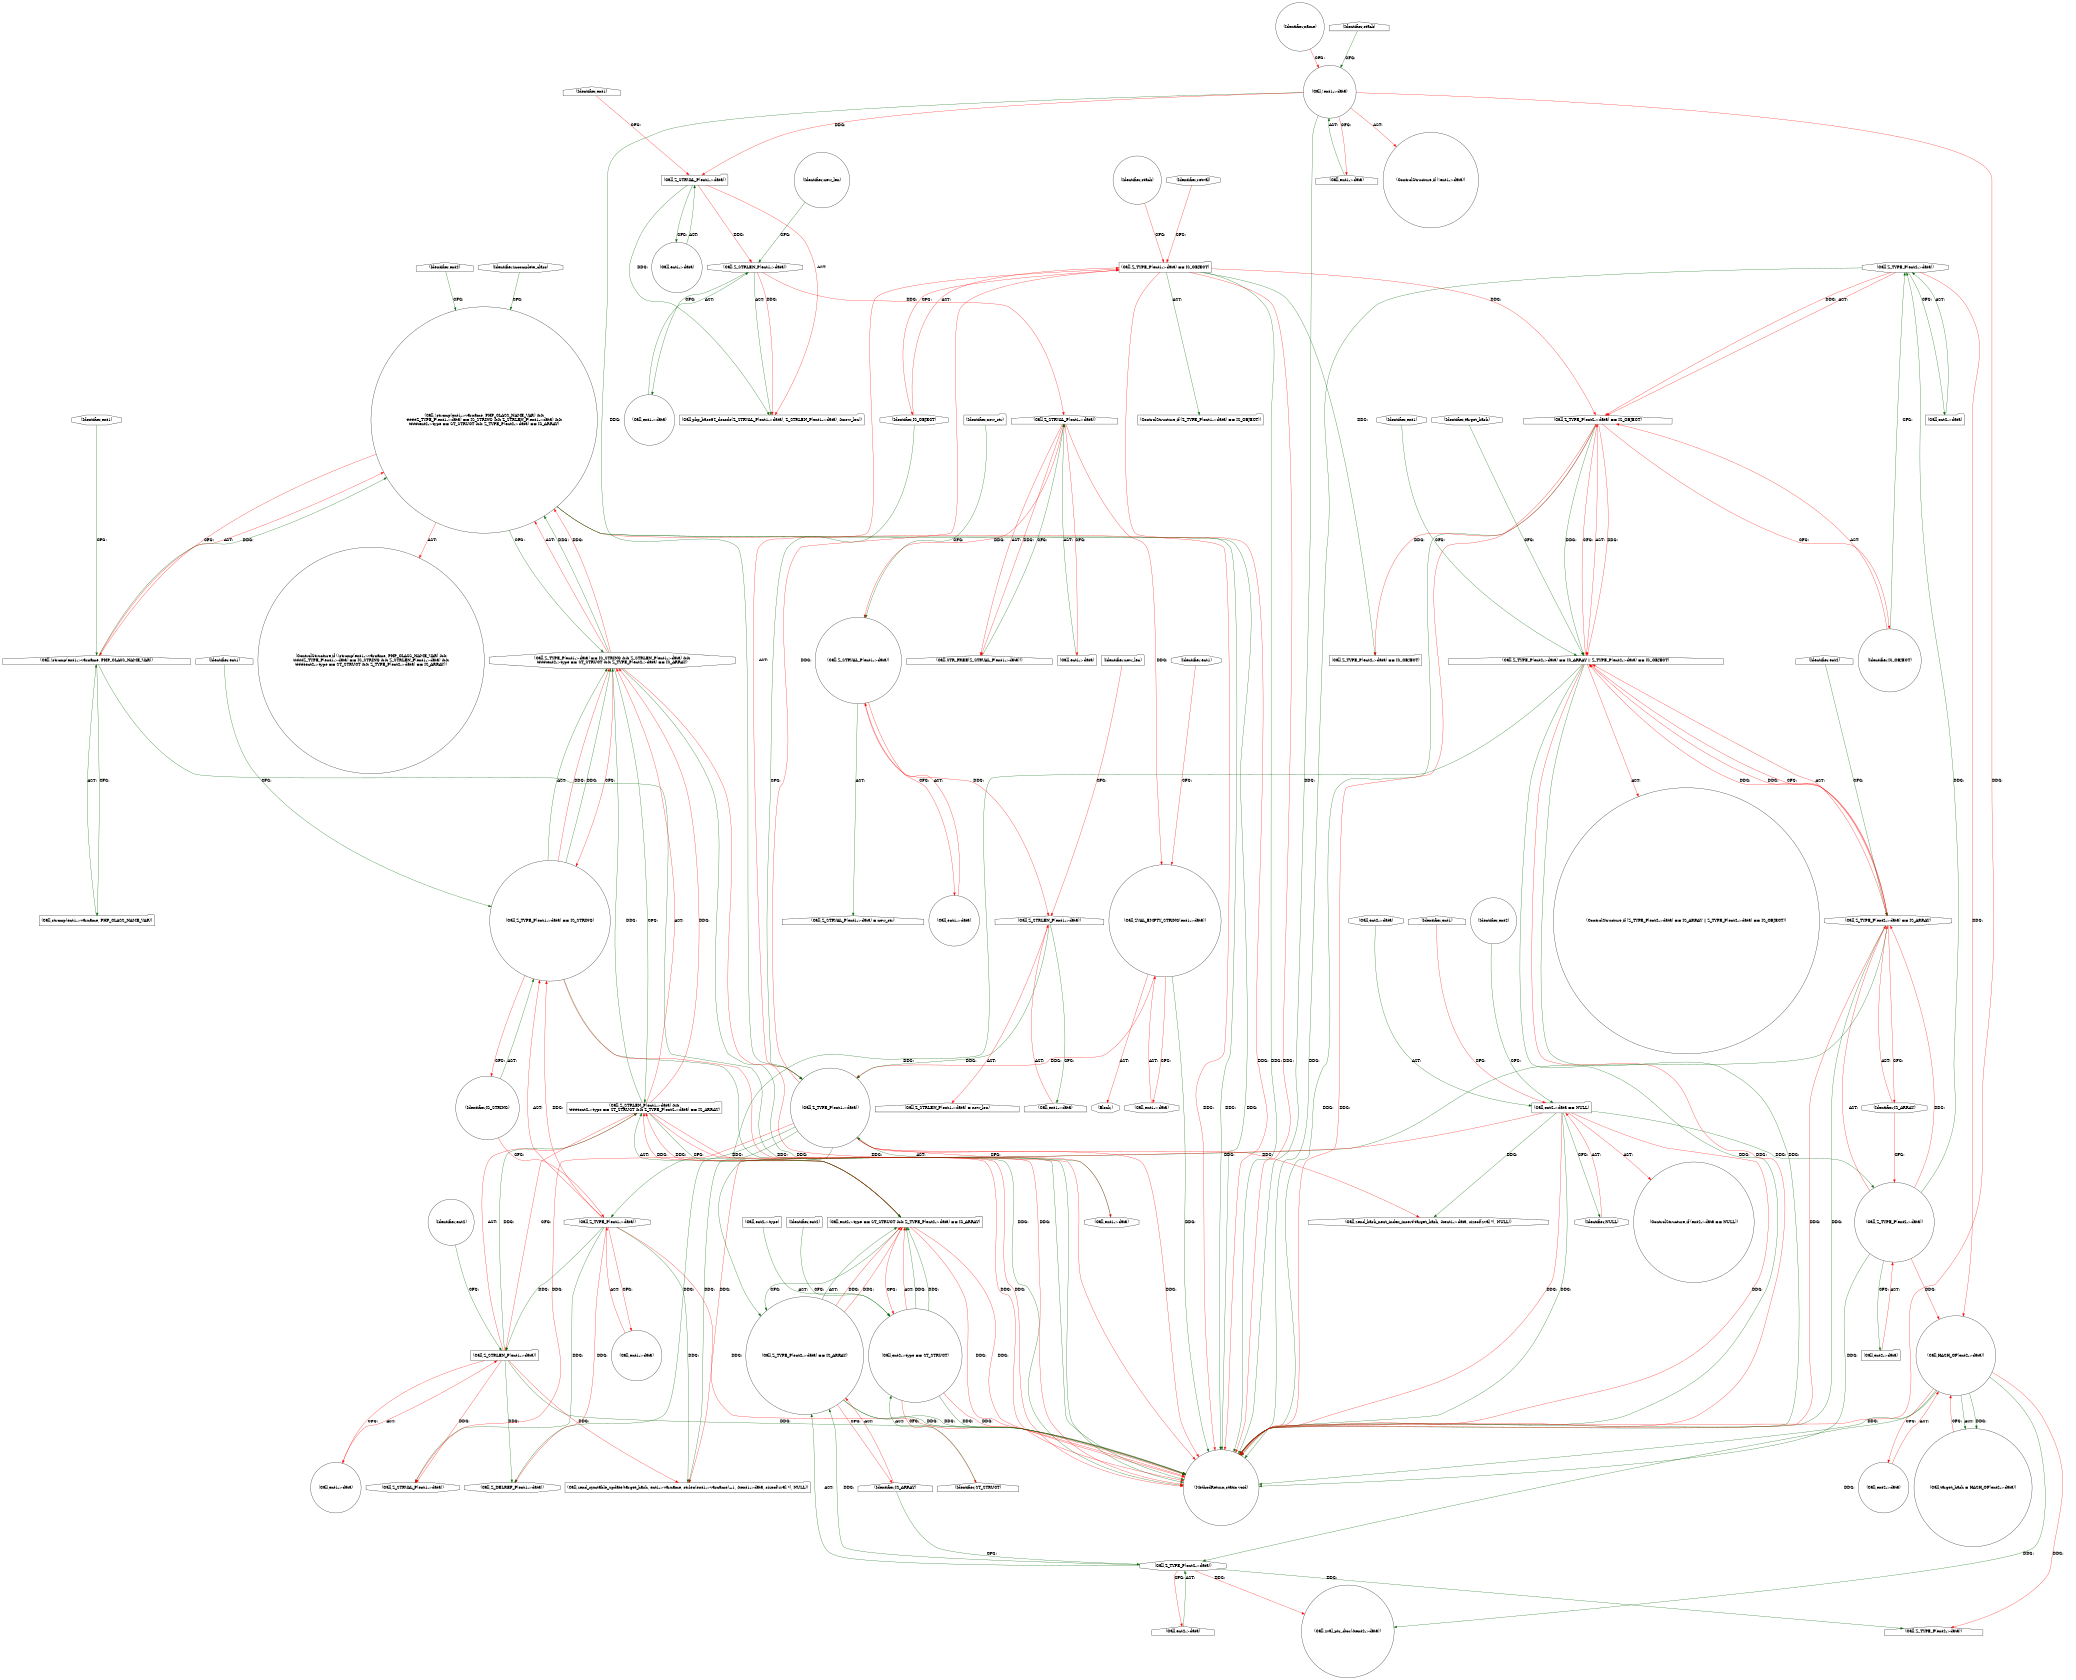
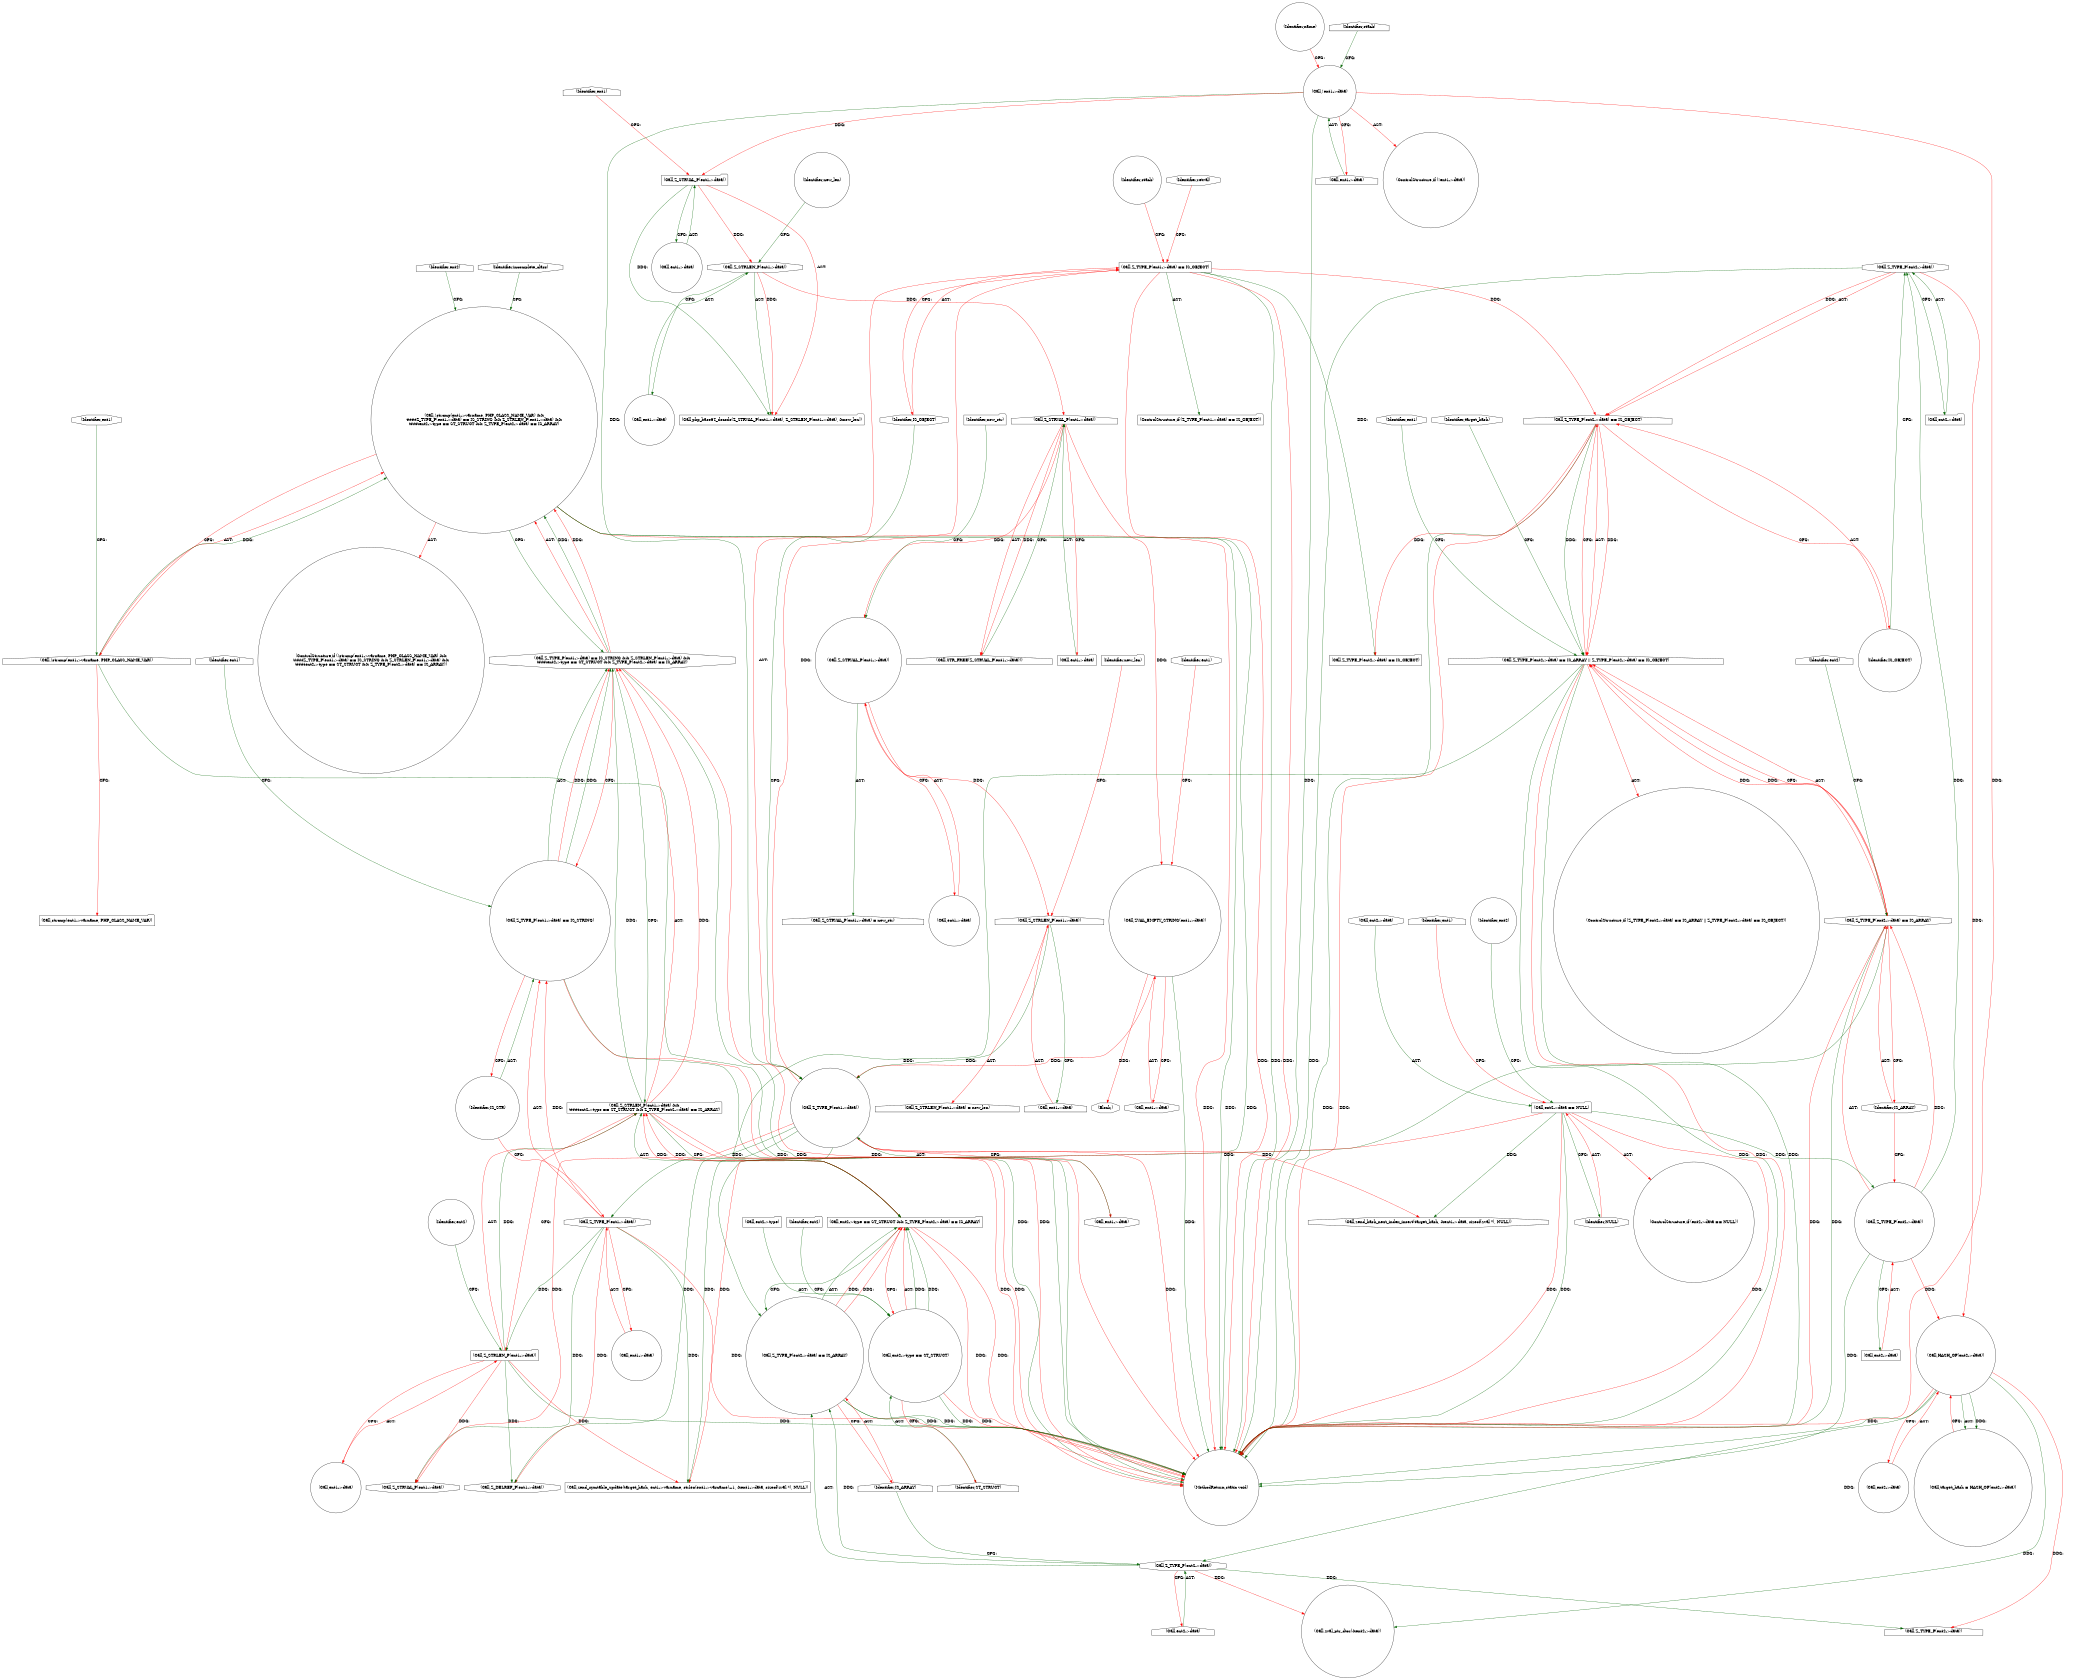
(99, 789) -> (99, 789)
(87, 792) -> none
(1125, 1061) -> (1125, 1061)
(488, 1108) -> (488, 1108)
